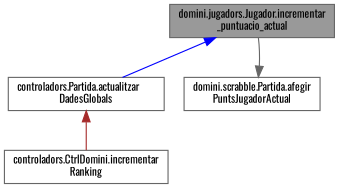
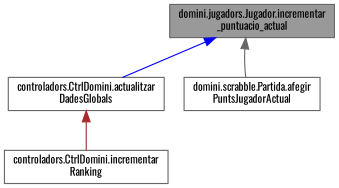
(259, 52) -> (245, 63)
(86, 94) -> (86, 94)
